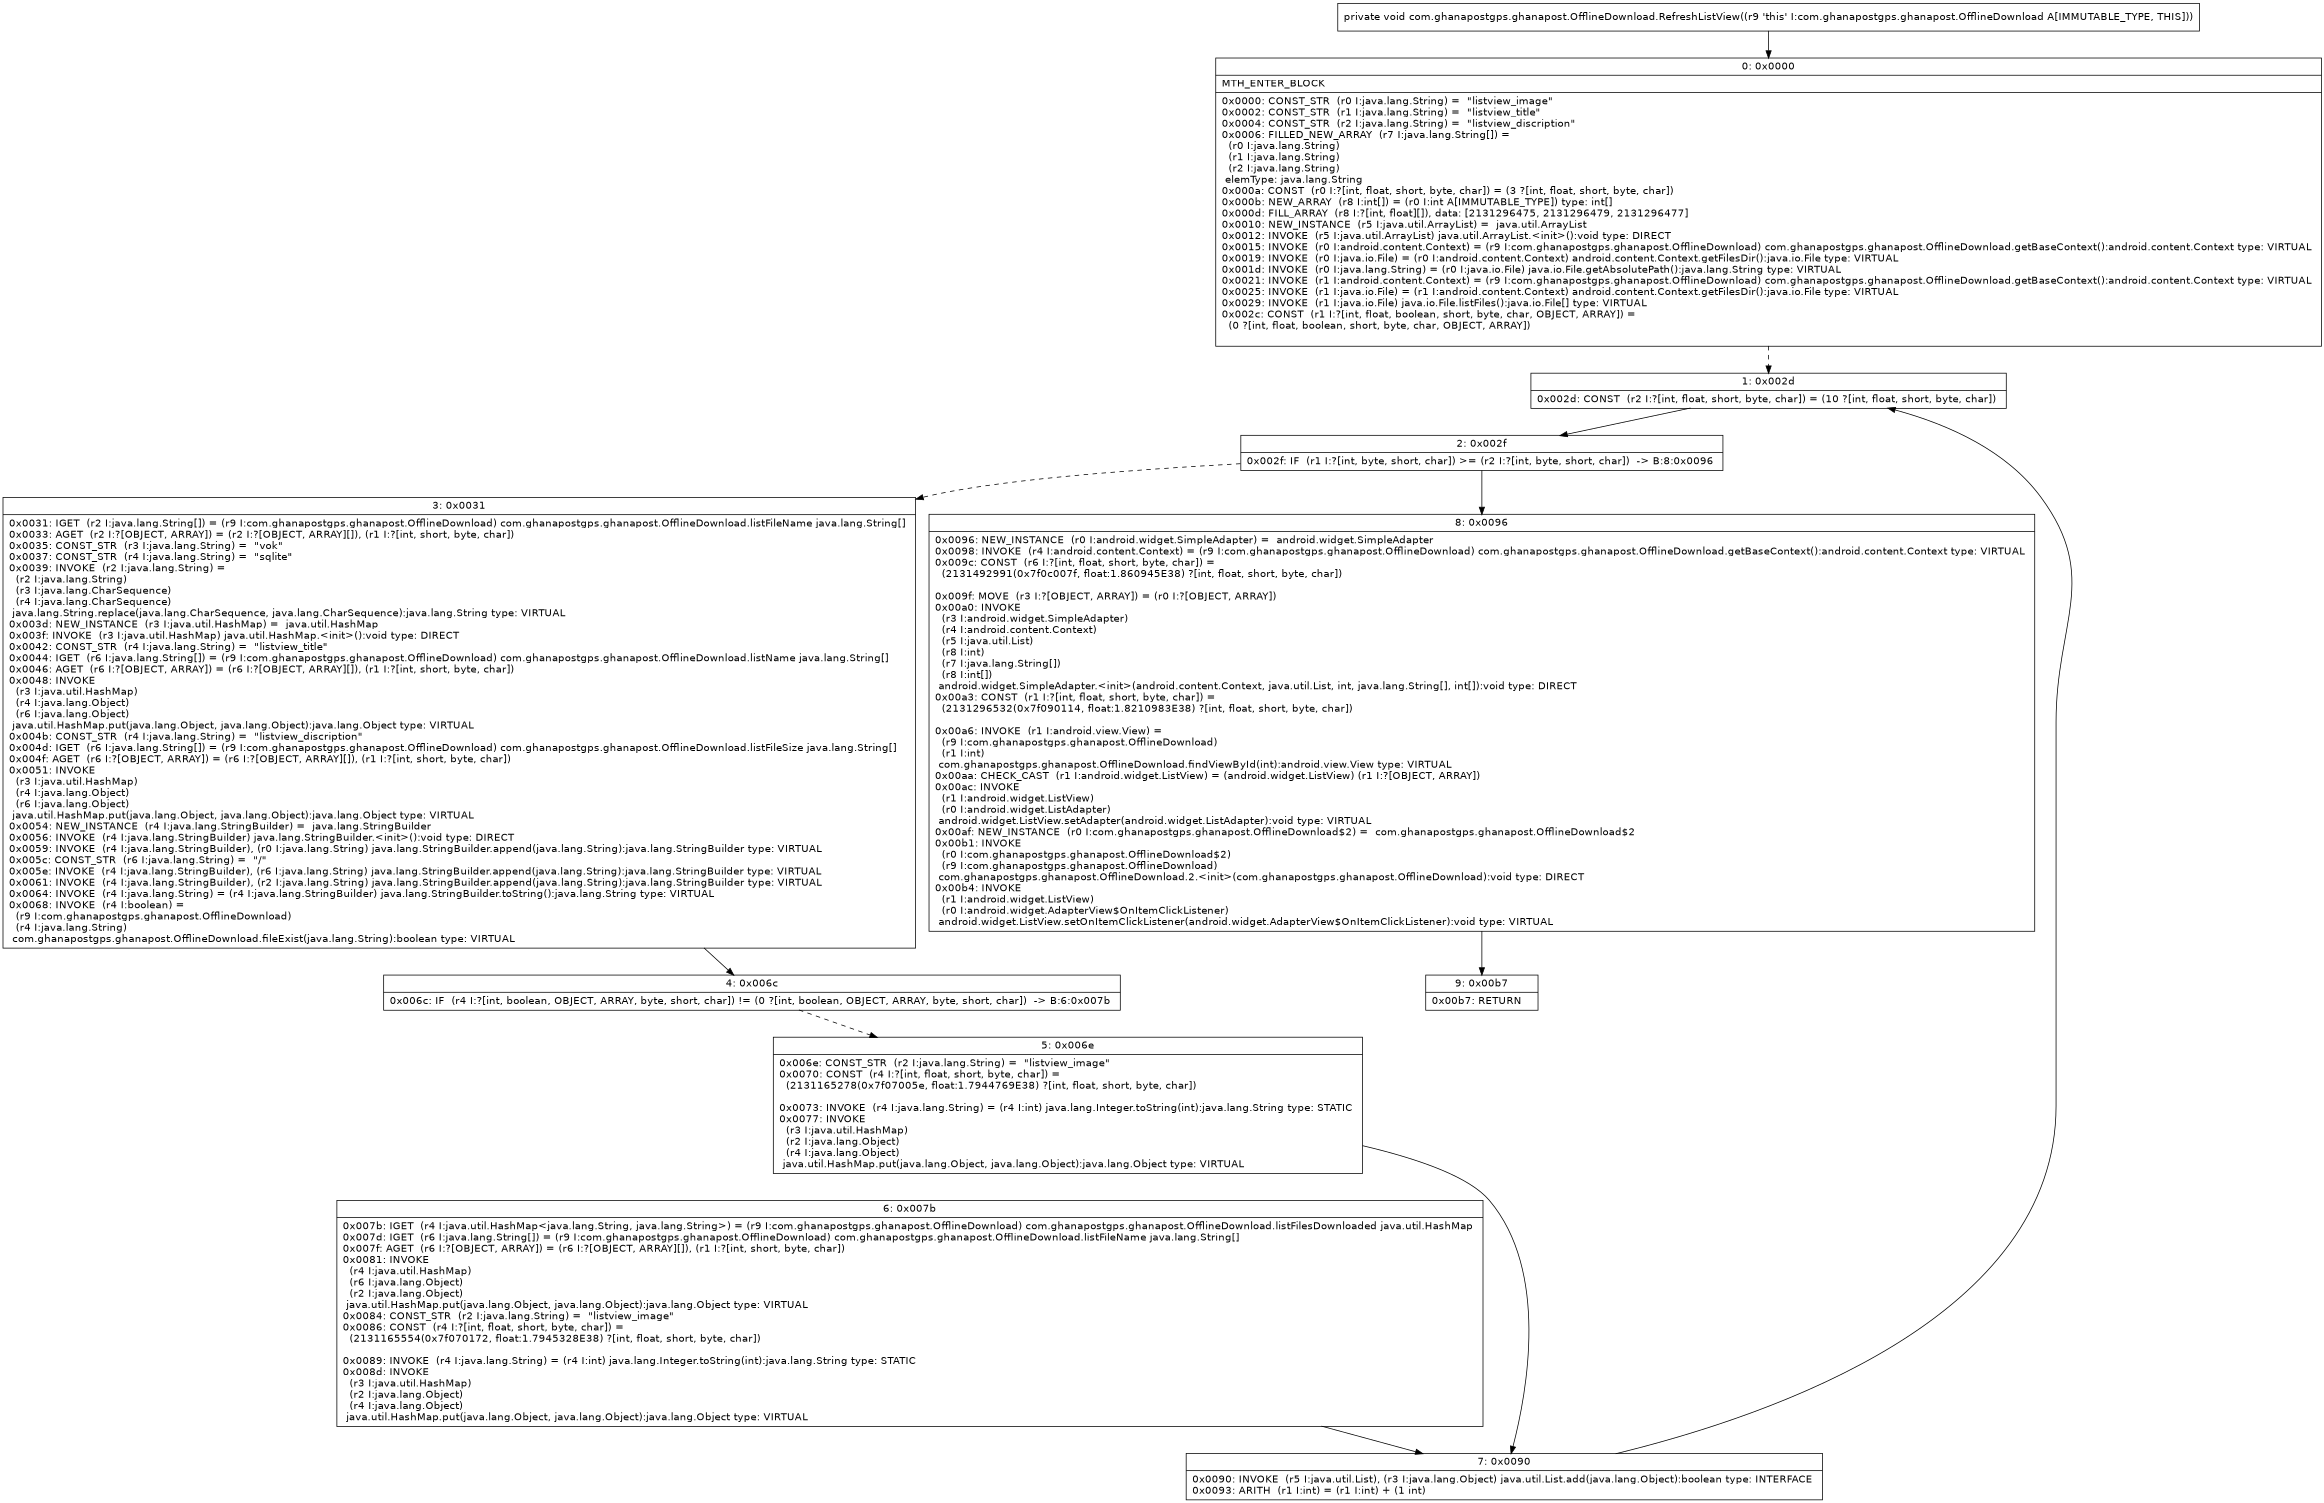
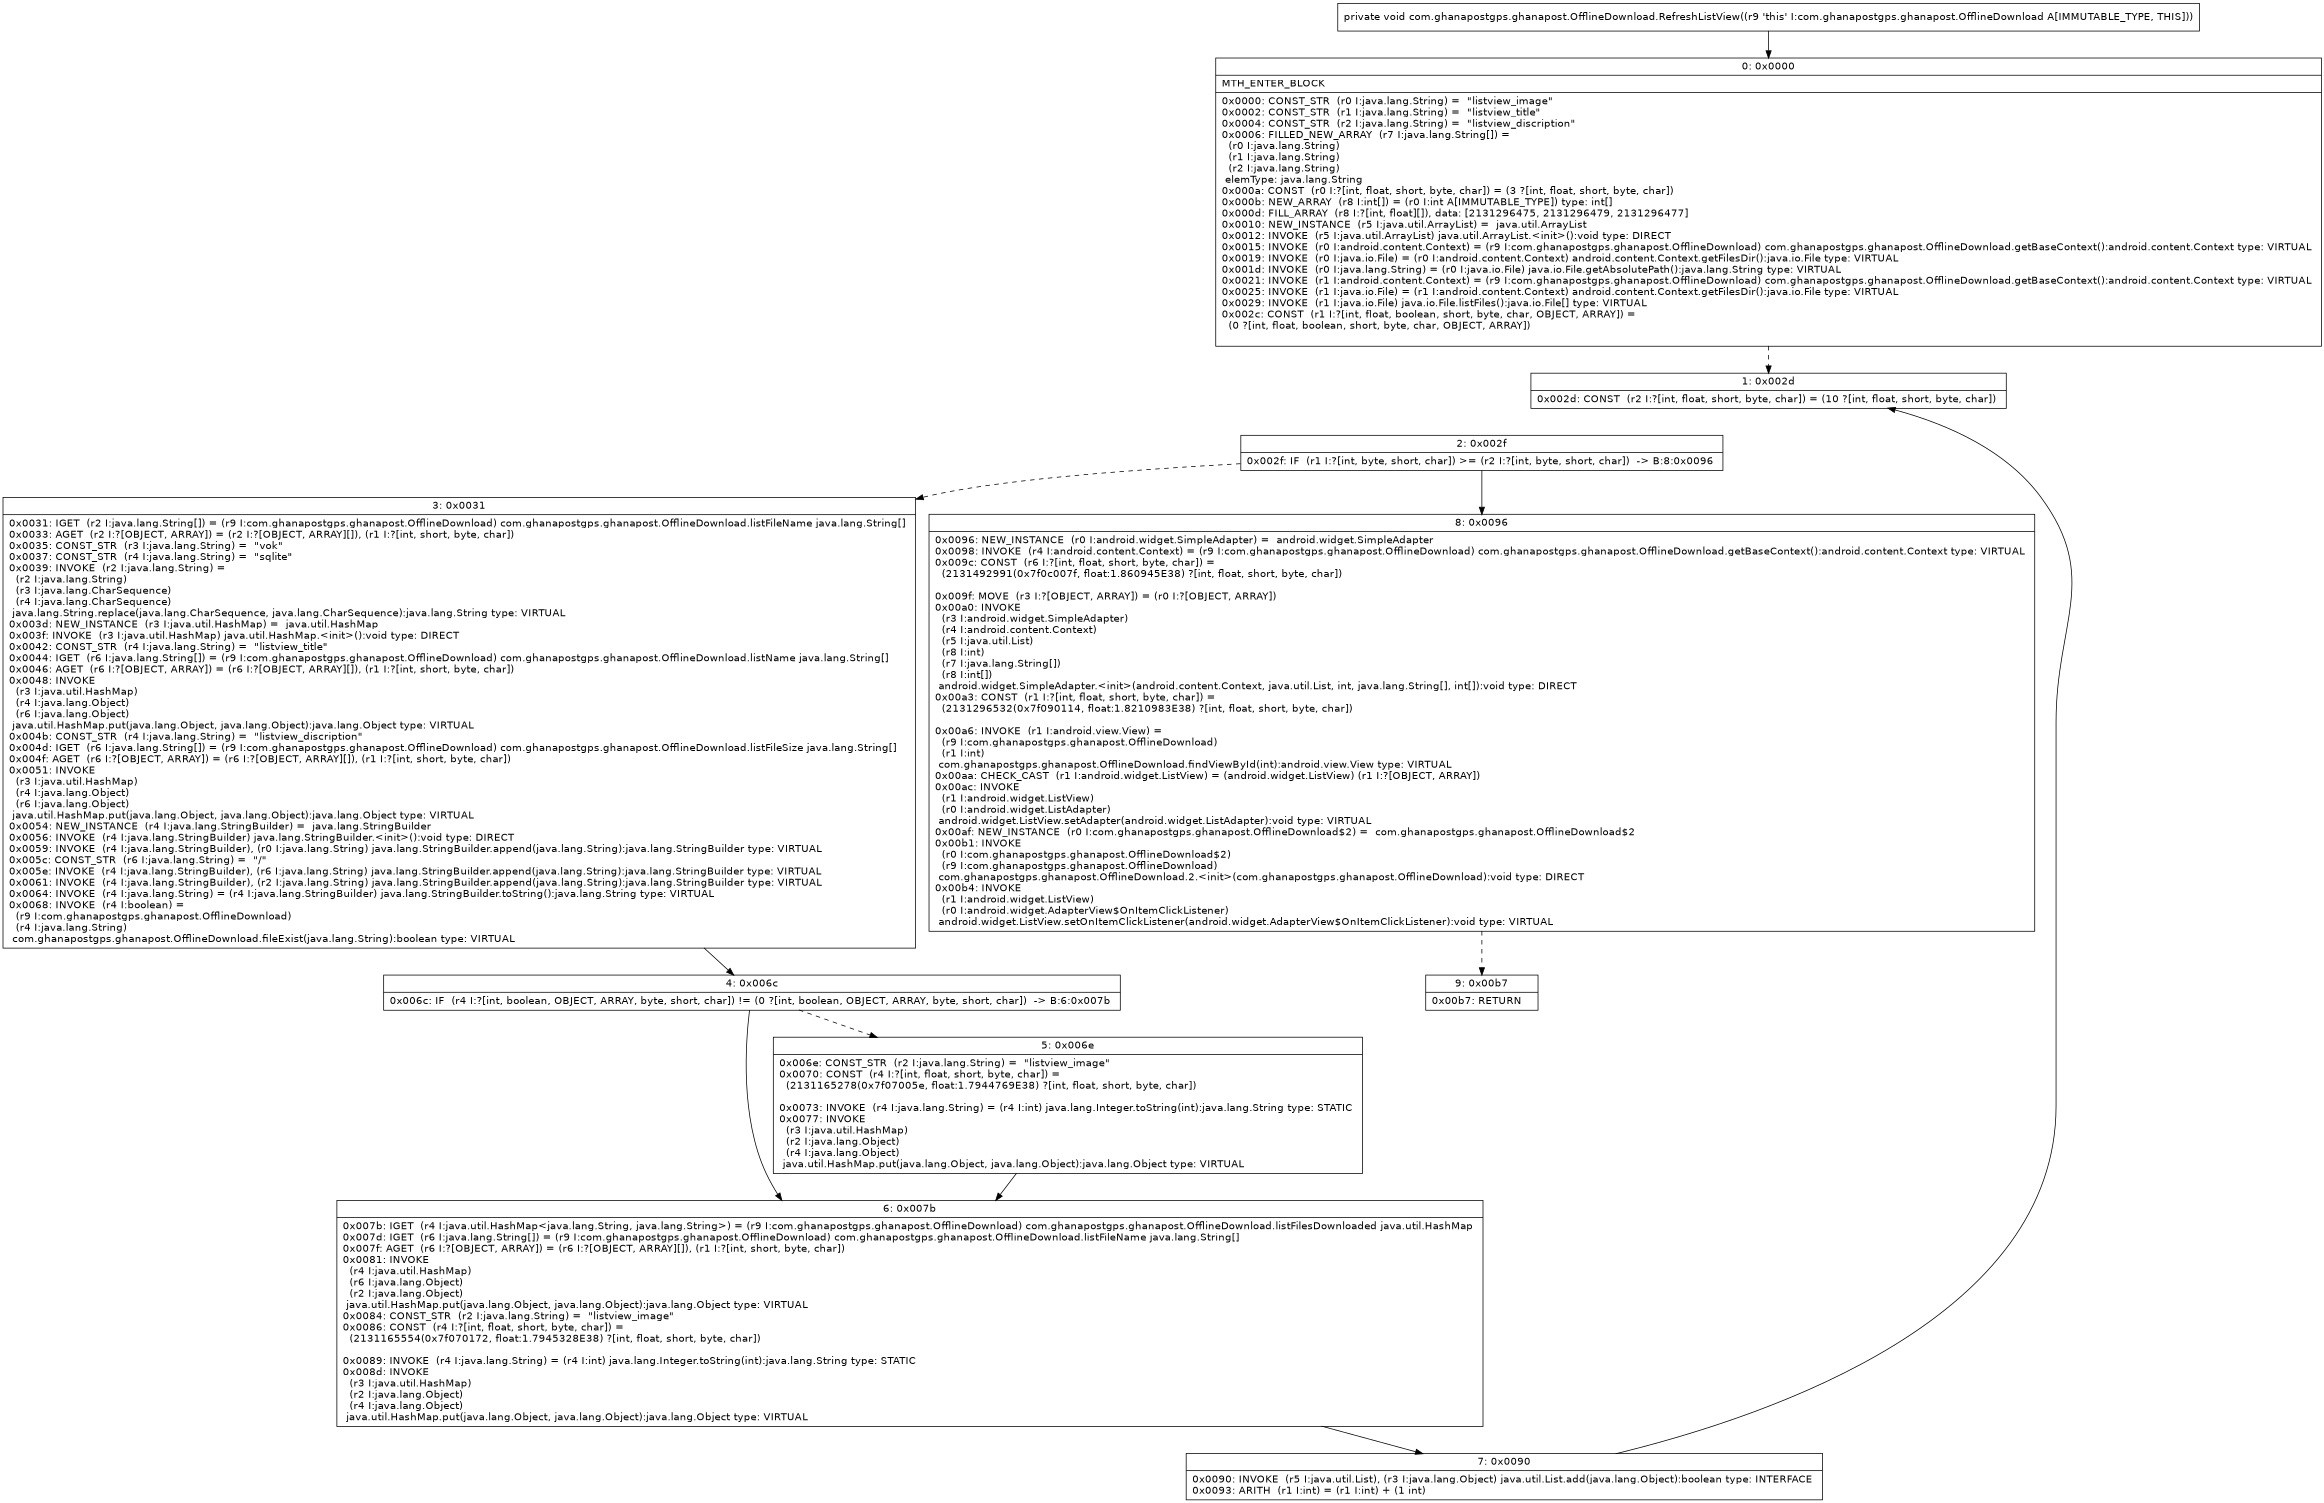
(1629, 421) -> none
(1482, 949) -> (1482, 949)
none -> (748, 1105)
(1517, 1251) -> (1008, 1184)
